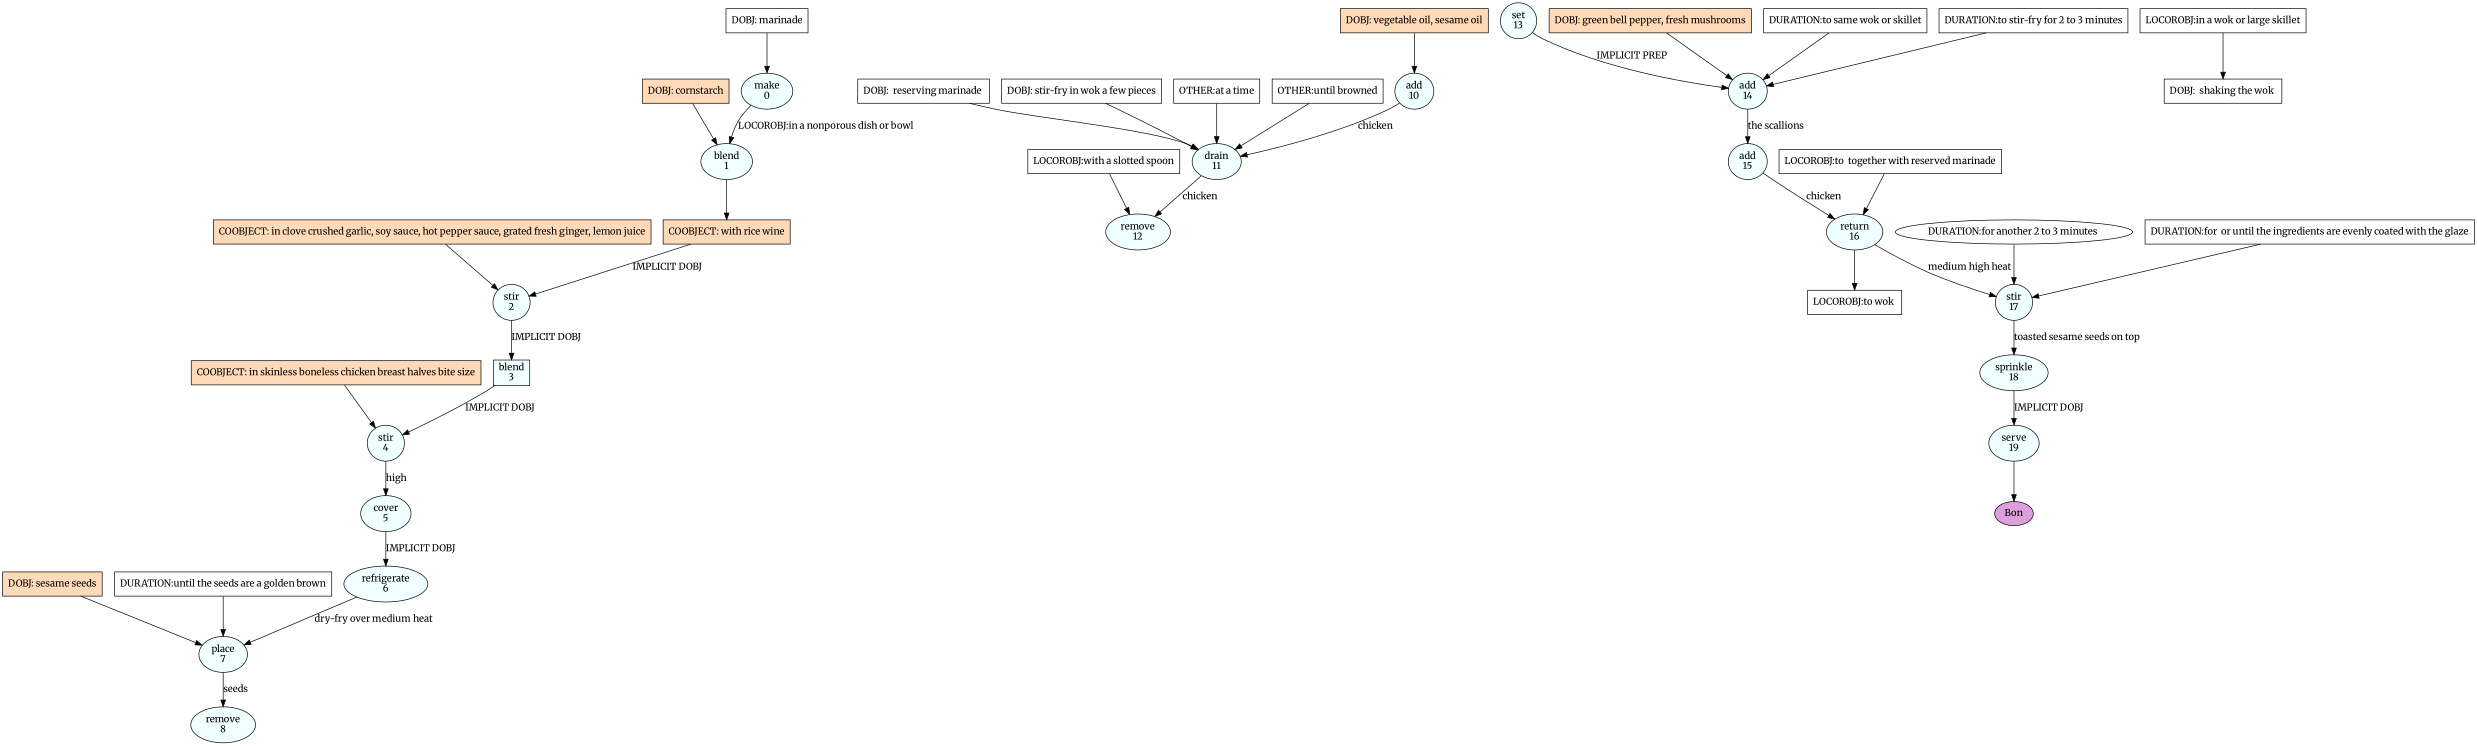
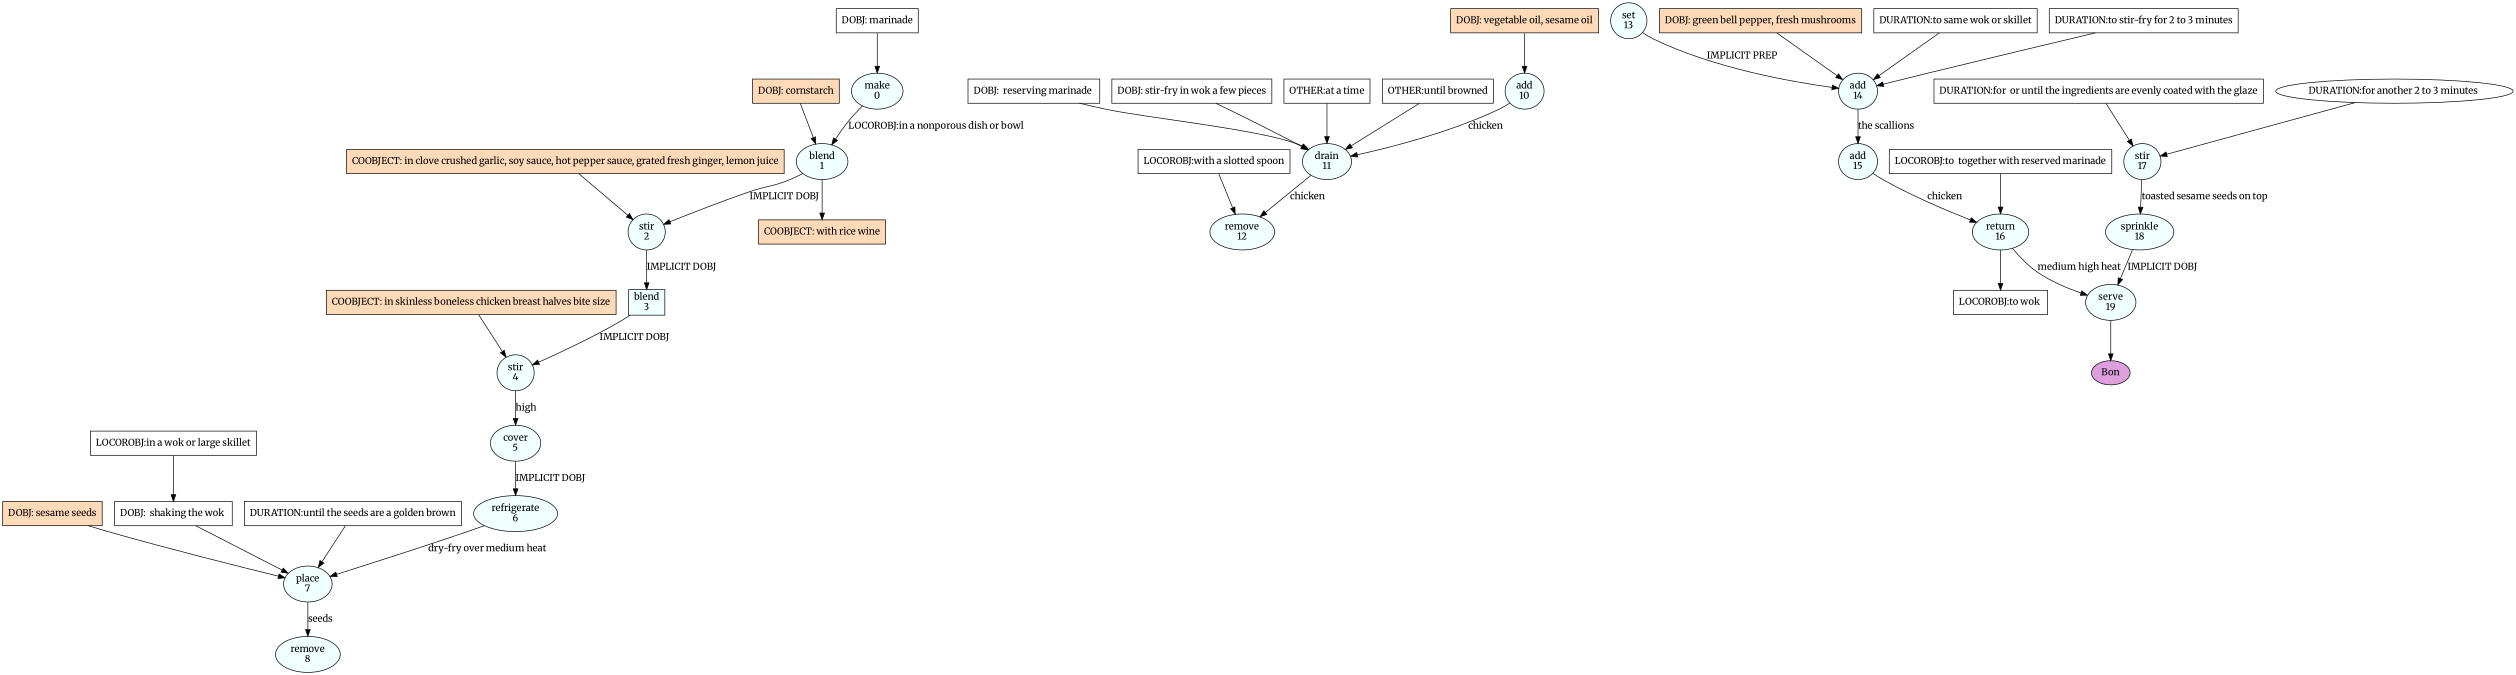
(613, 269) -> (736, 196)
(1931, 273) -> (2043, 276)
none -> (239, 548)
